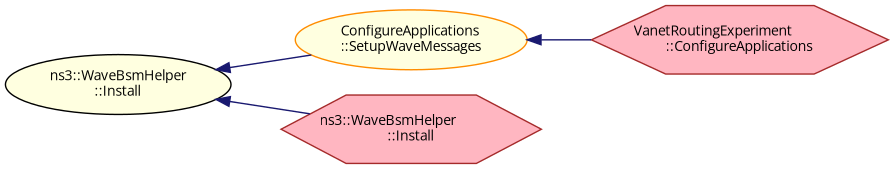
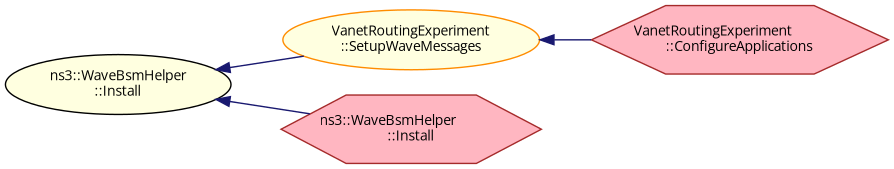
(411, 40) -> (411, 40)
